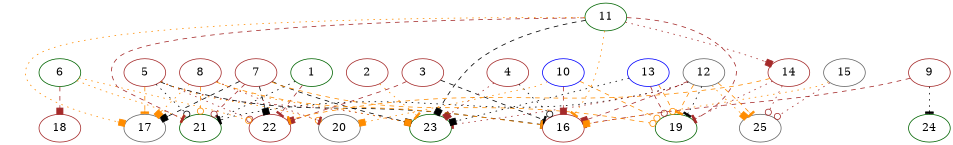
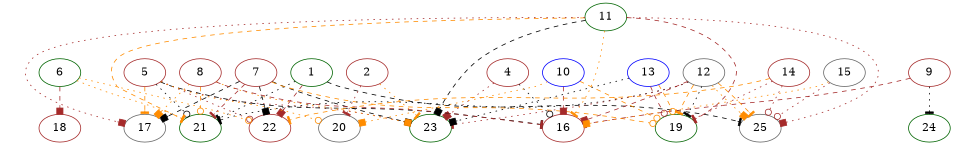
(244, 25) -> (244, 25)
(298, 28) -> (298, 28)
(696, 40) -> (814, 33)
(423, 73) -> none
(233, 95) -> (233, 95)
(294, 96) -> (294, 96)
(267, 102) -> (355, 97)
none -> (532, 106)
(377, 108) -> (377, 108)
